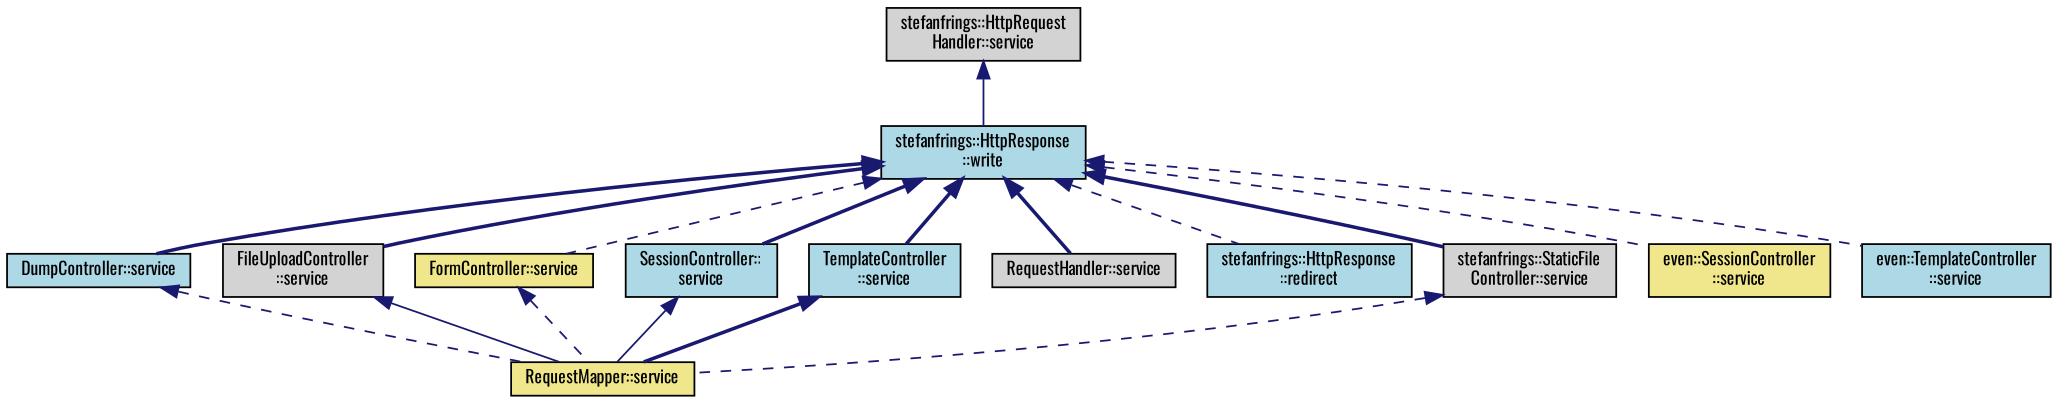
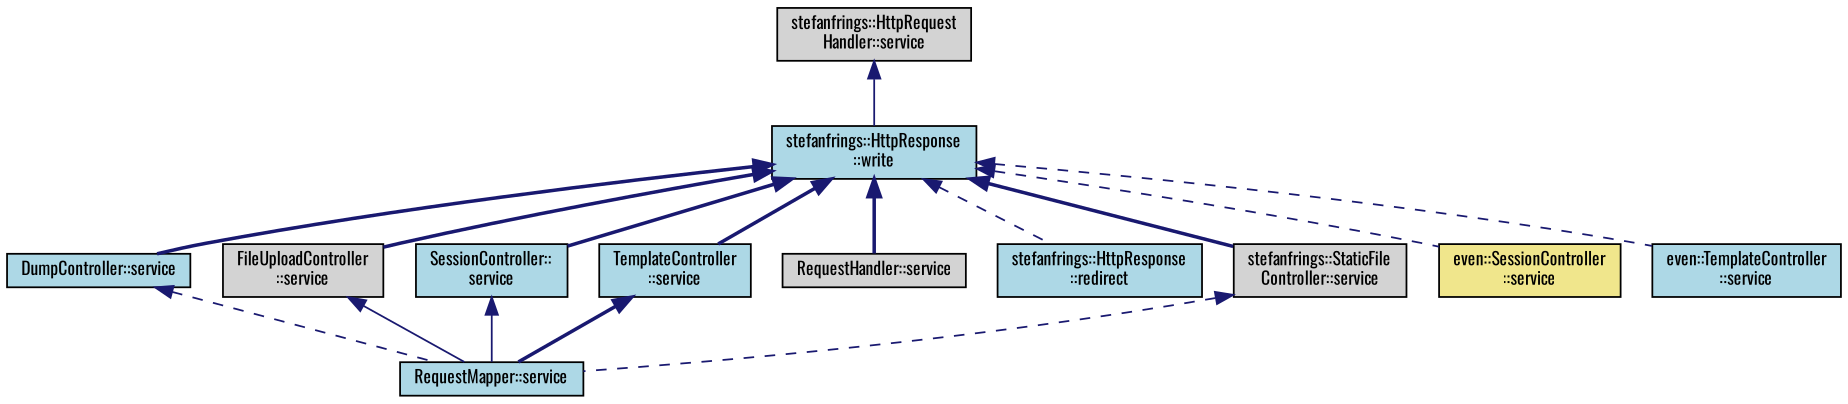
(504, 271) -> none
(603, 379) -> (492, 379)
